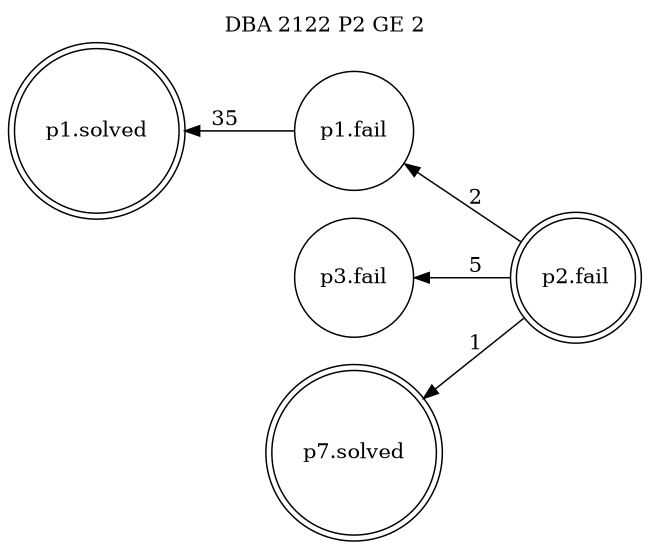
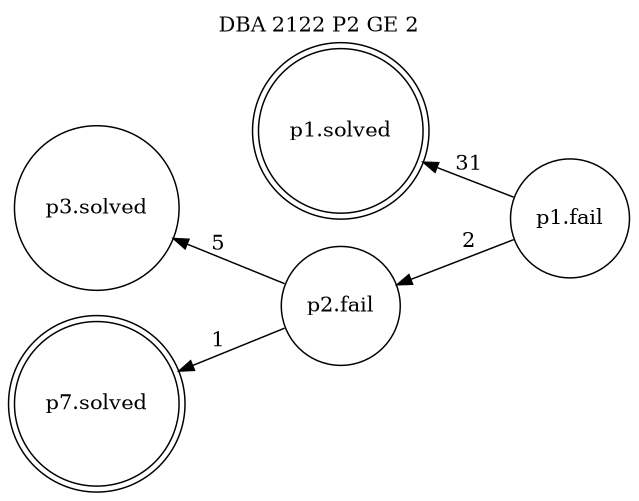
(225, 120) -> (469, 164)
(469, 207) -> (462, 259)
(354, 278) -> (97, 208)
(576, 278) -> (341, 306)
